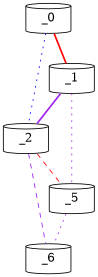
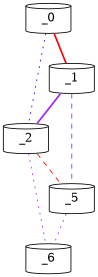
(72, 139) -> (72, 139)
(37, 199) -> (37, 199)
